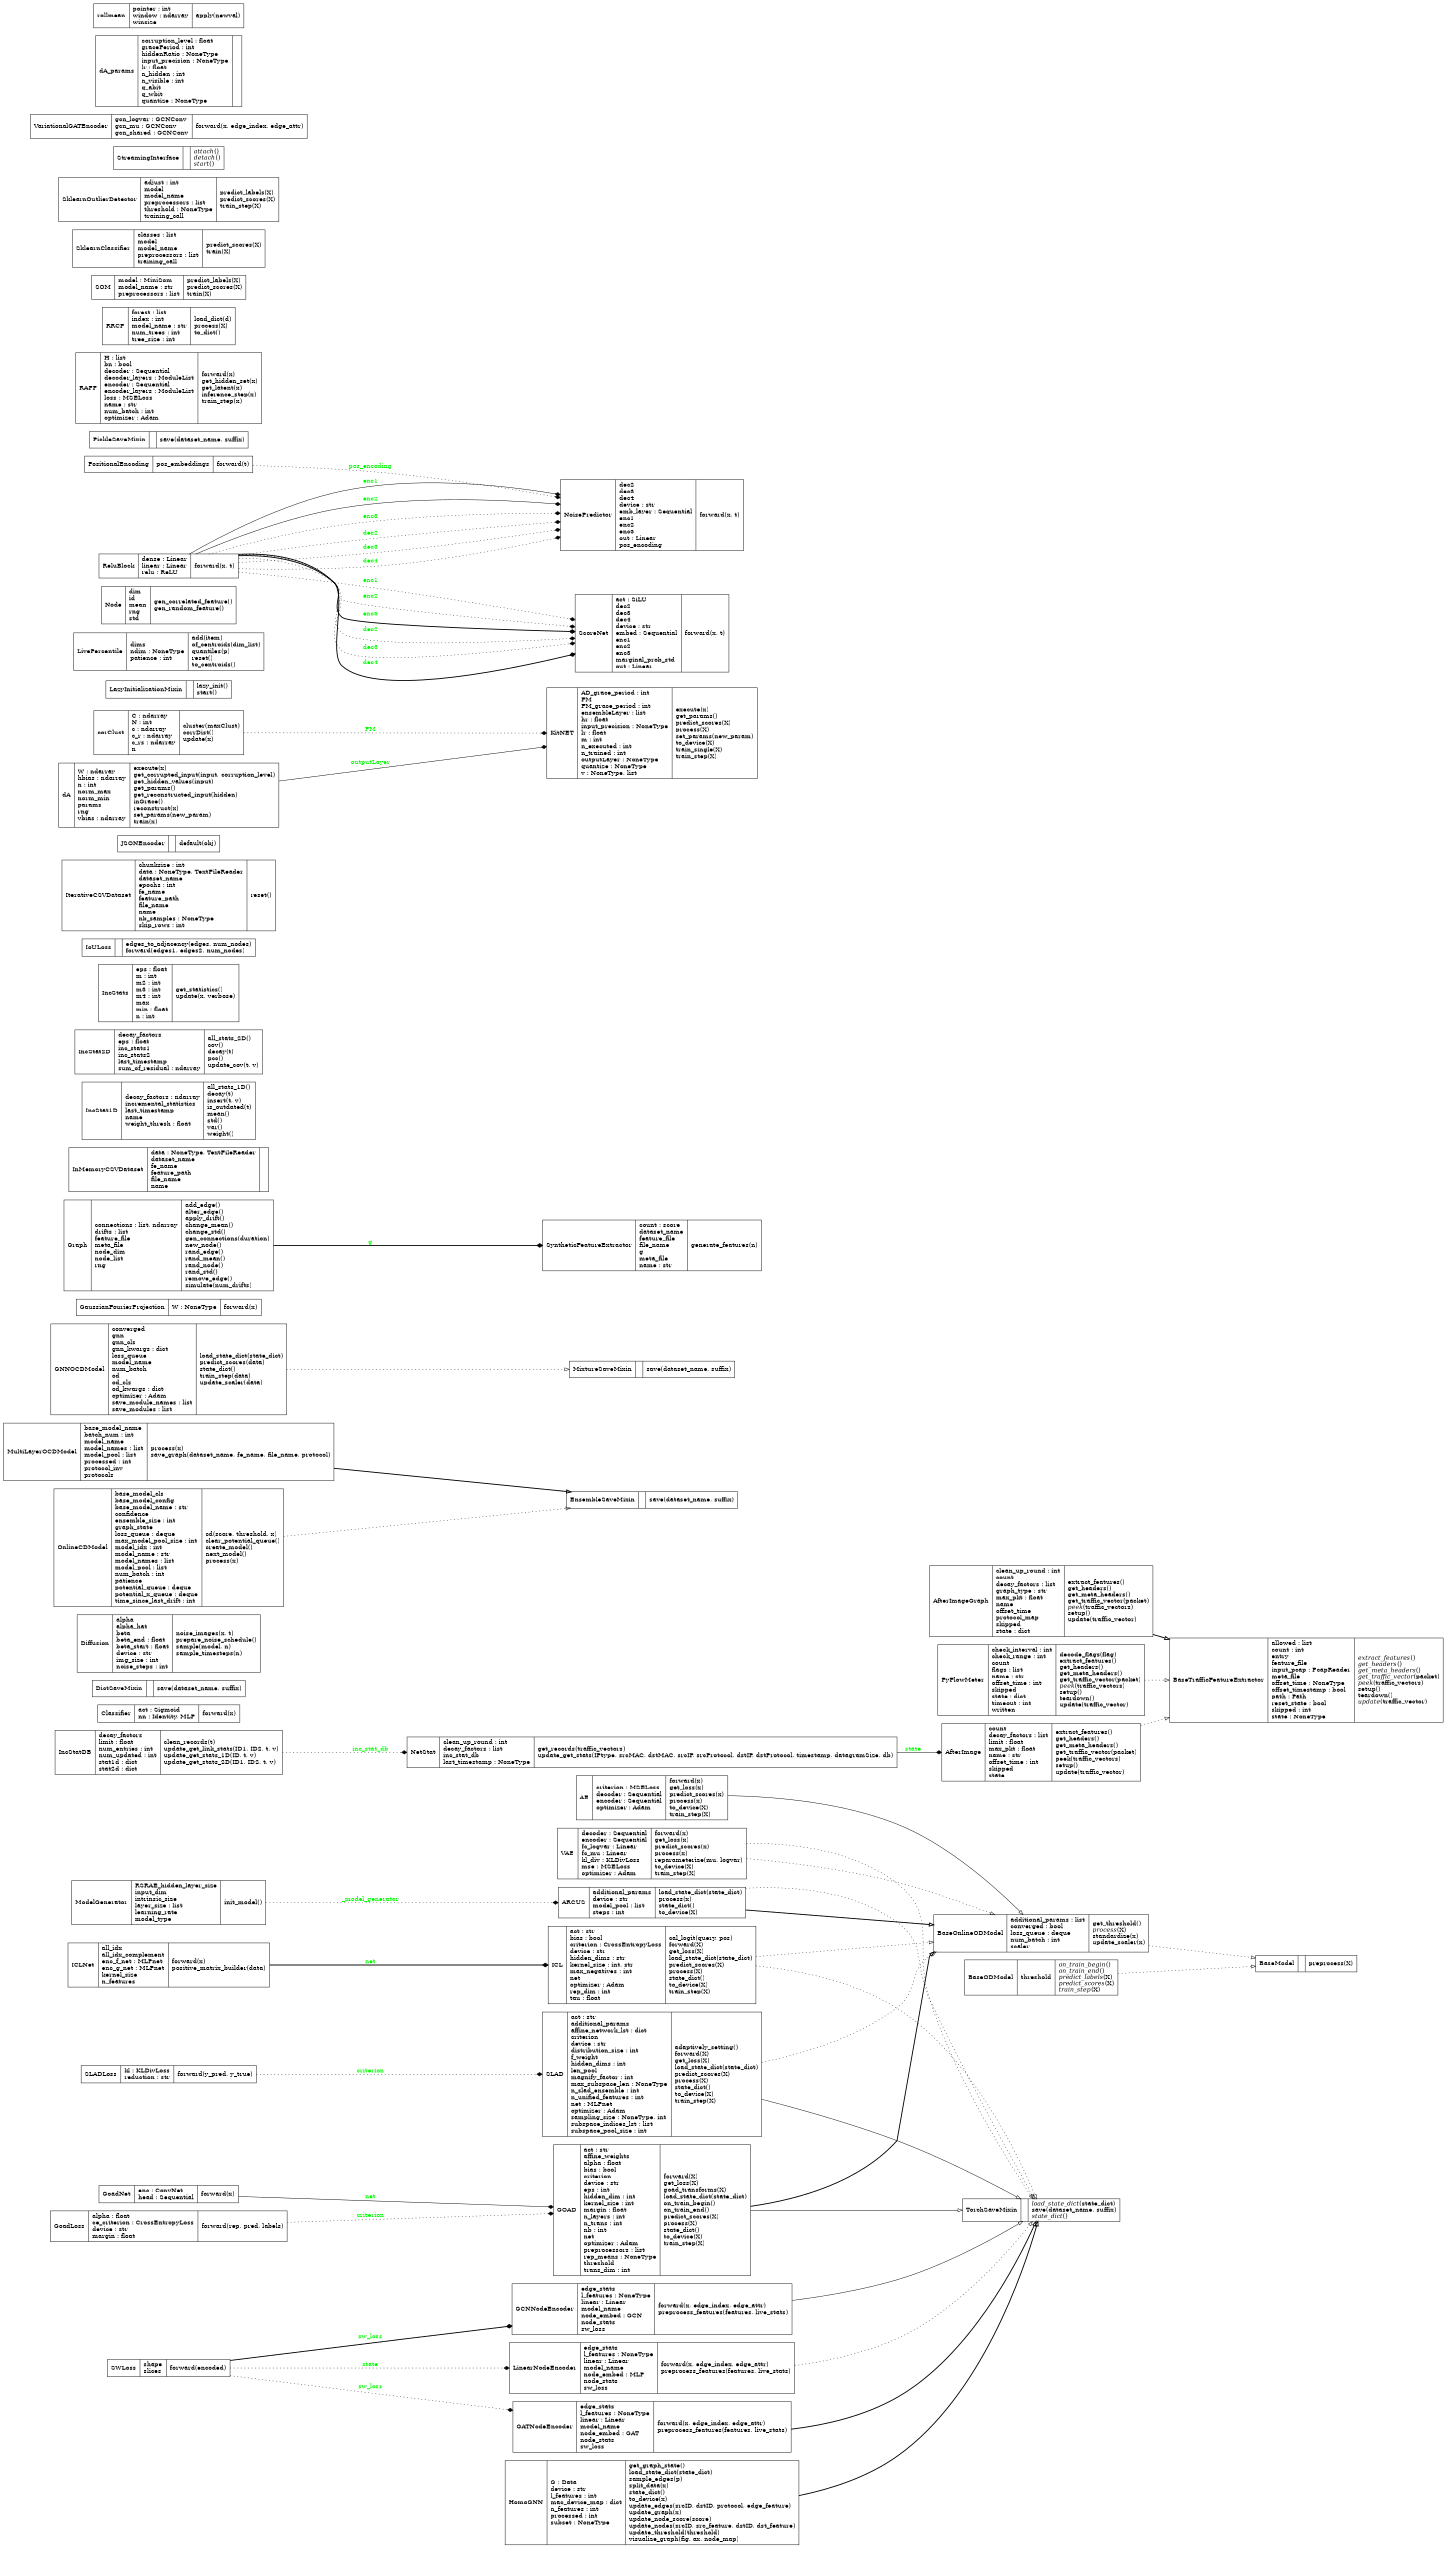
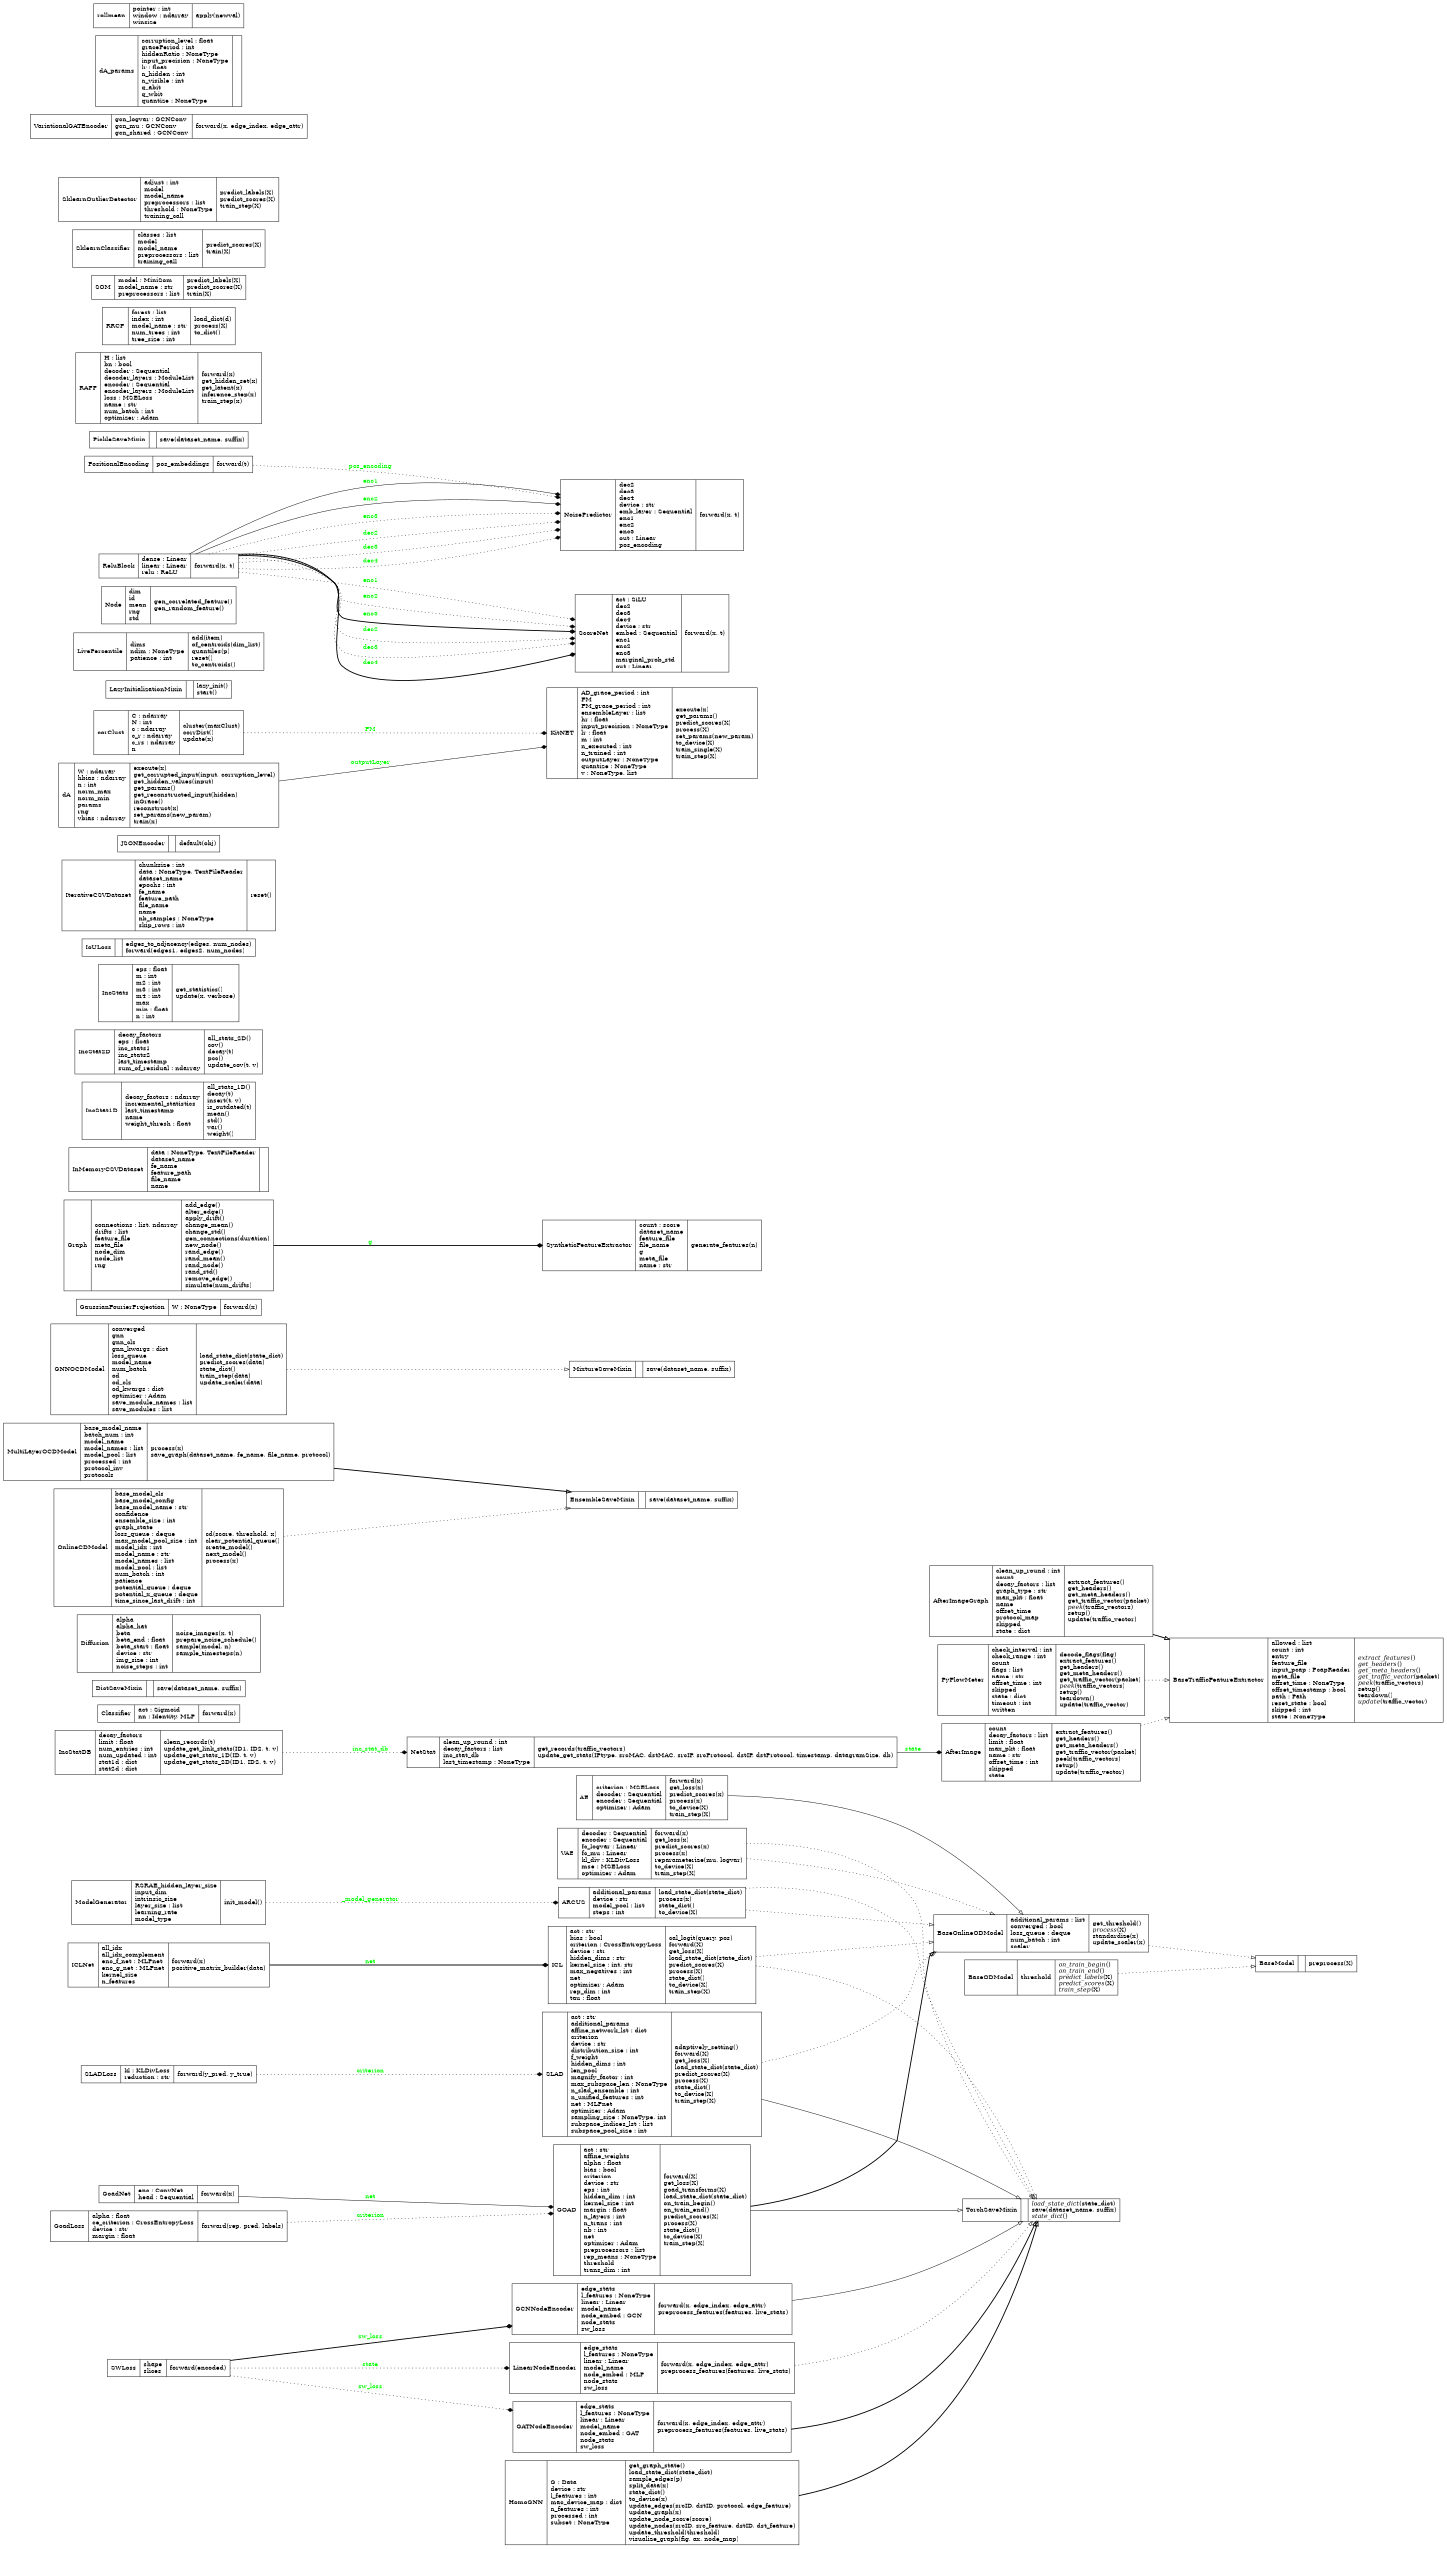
(169, 158) -> none
(837, 1917) -> (837, 1917)
